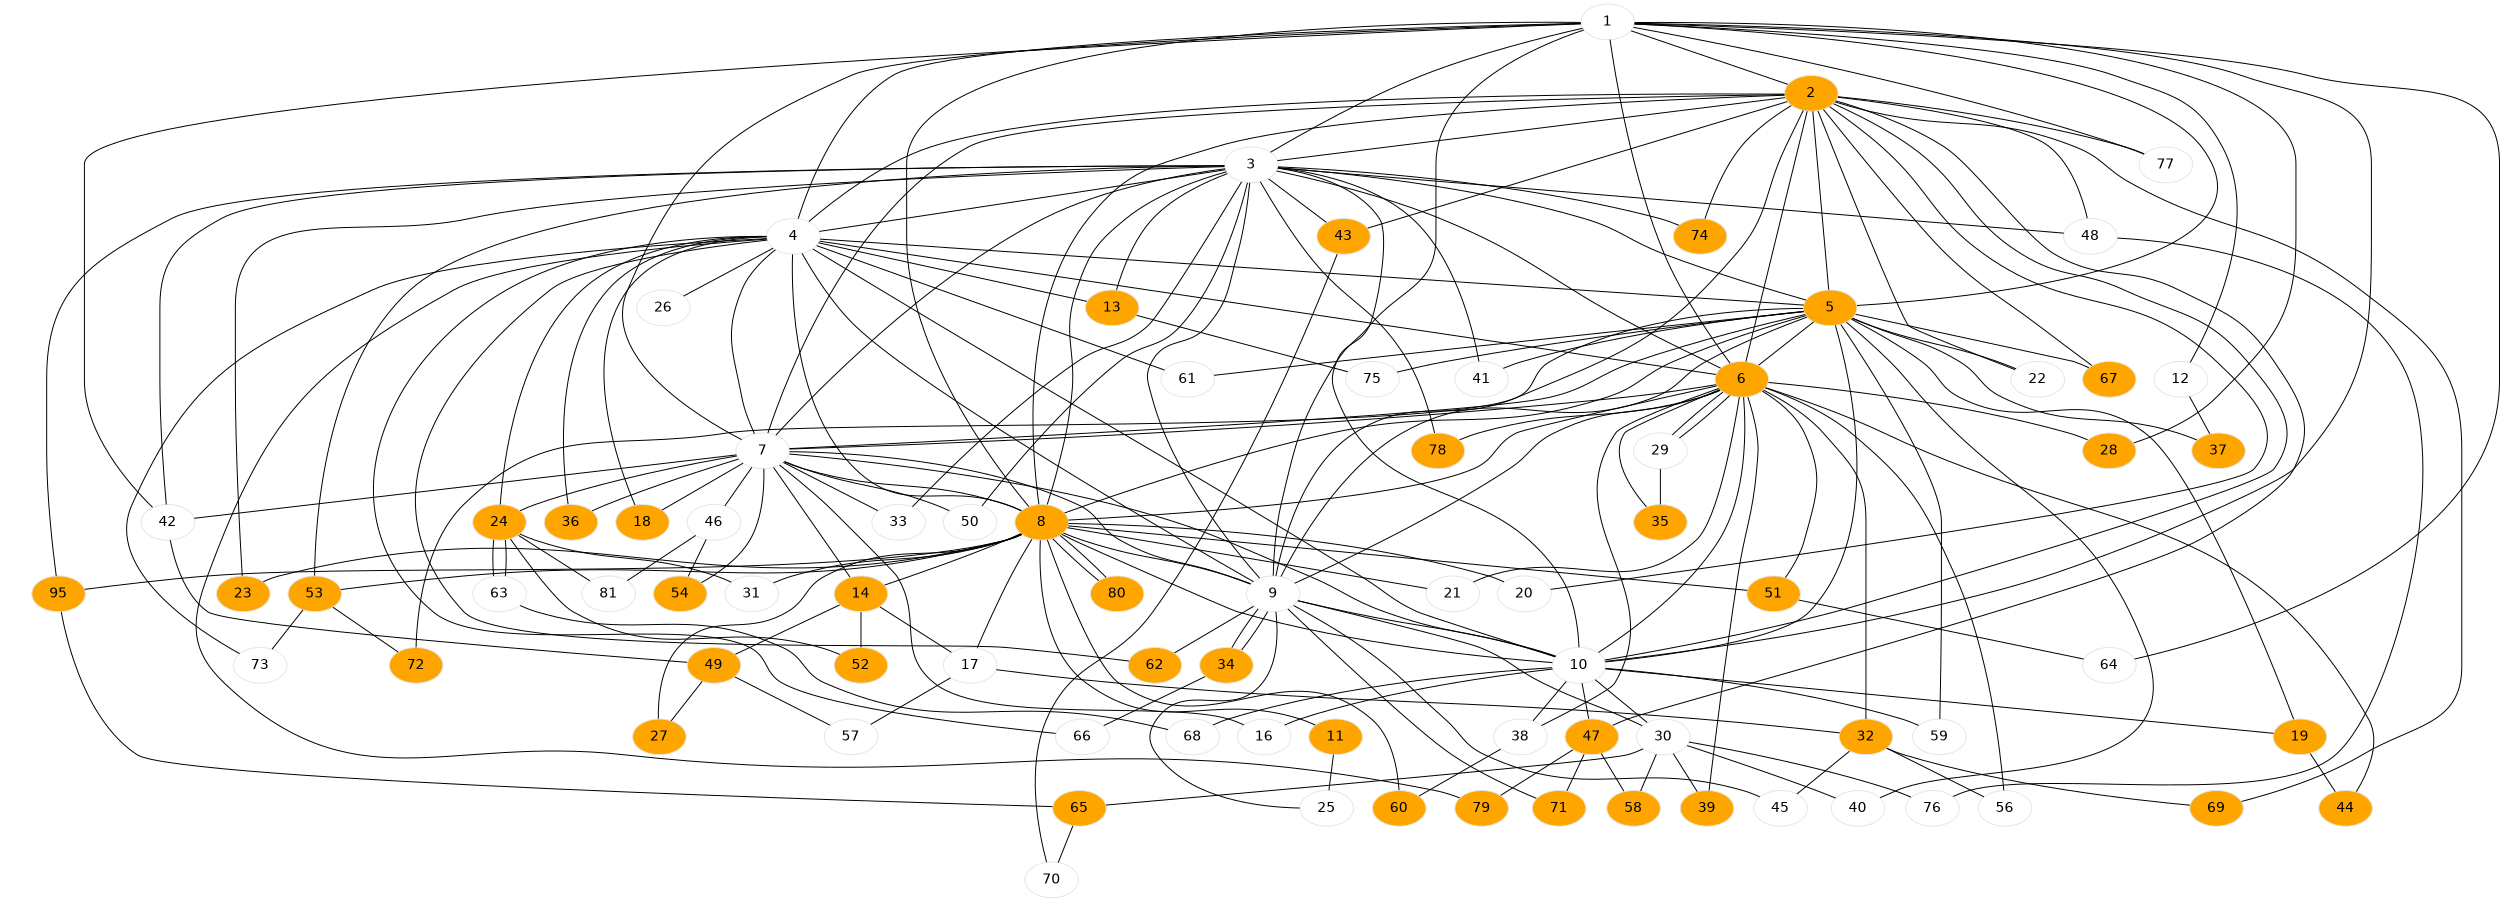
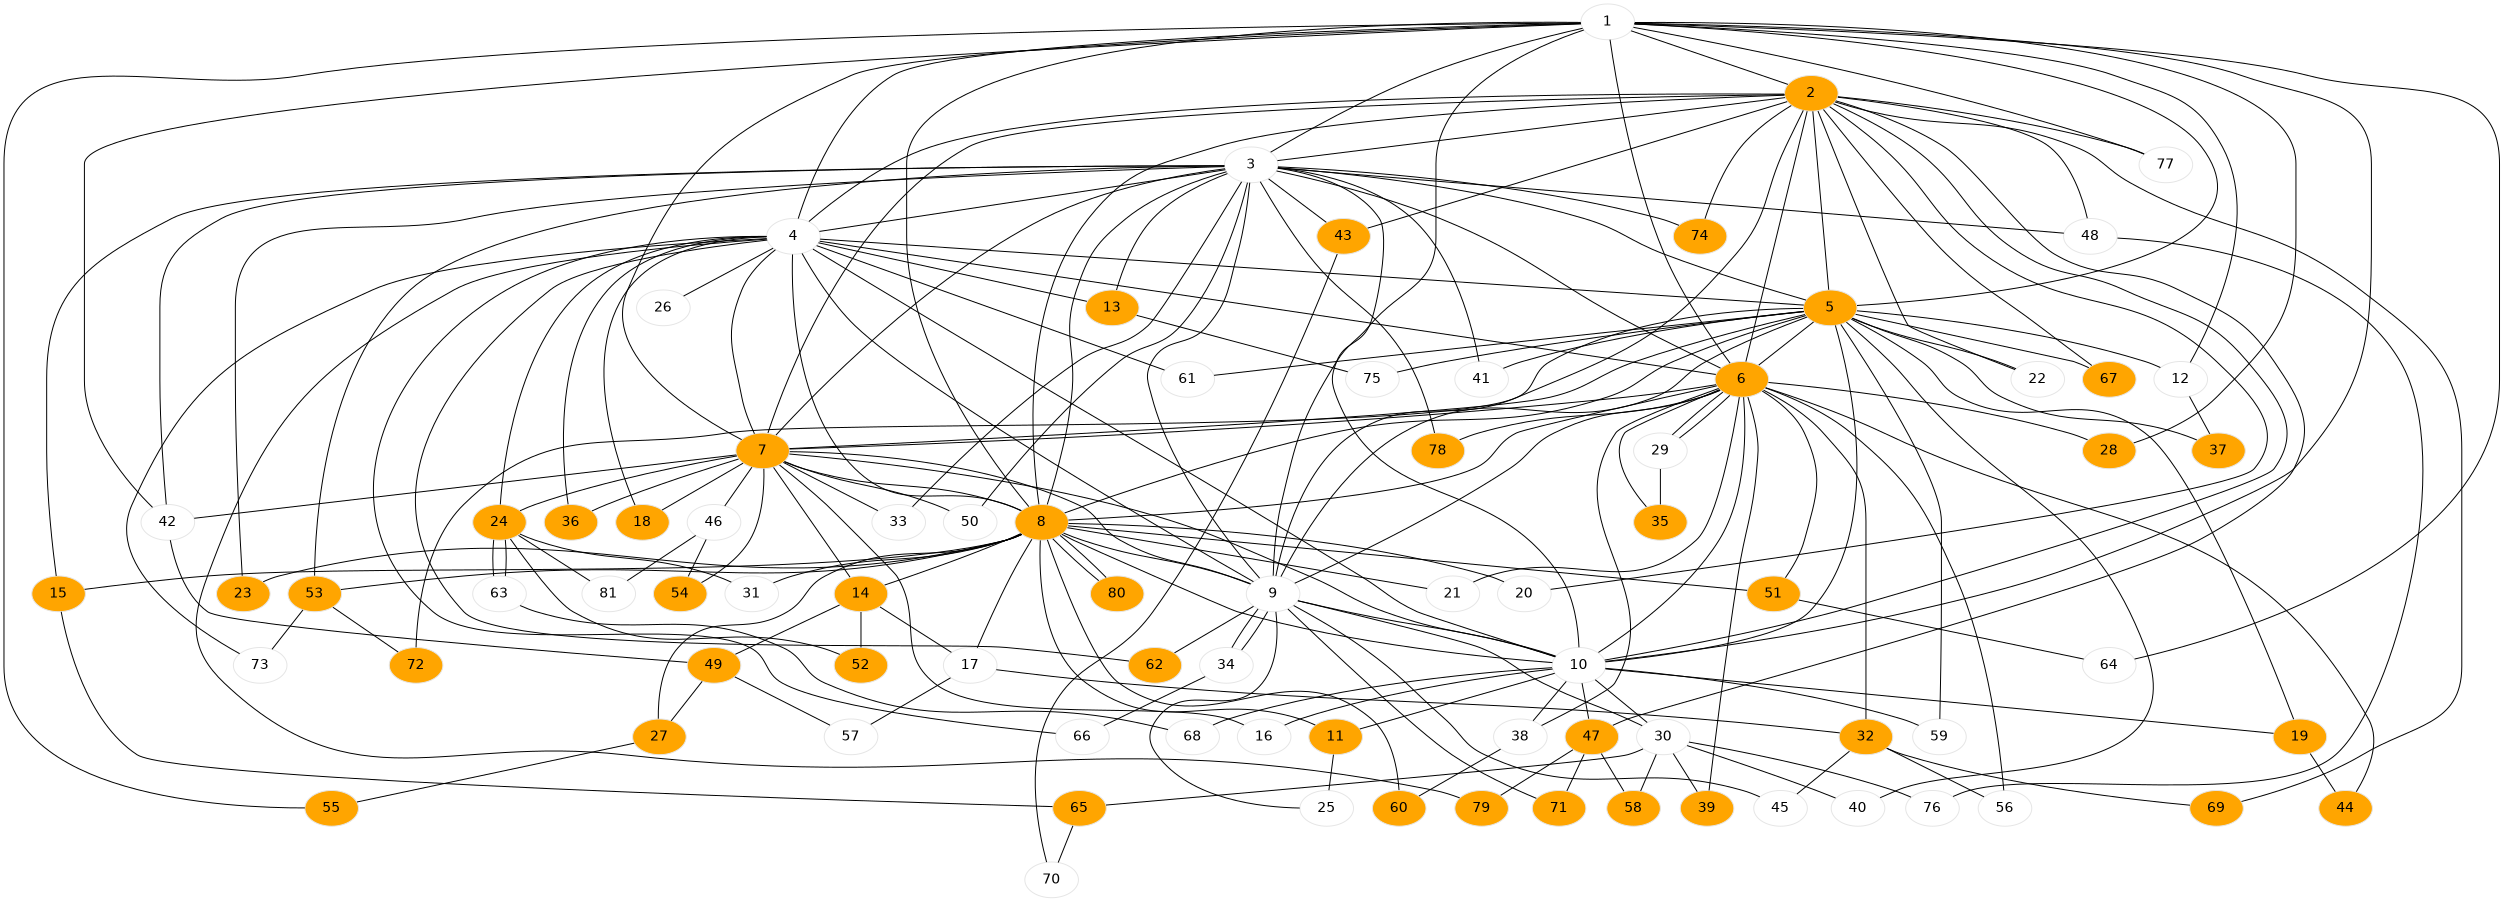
none -> (2010, 330)
(763, 451) -> (763, 451)
(59, 594) -> (59, 594)
(1226, 665) -> (1226, 665)
none -> (1472, 697)
none -> (332, 808)
